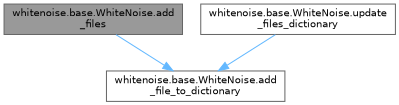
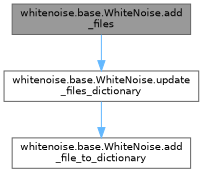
(140, 50) -> (101, 48)
